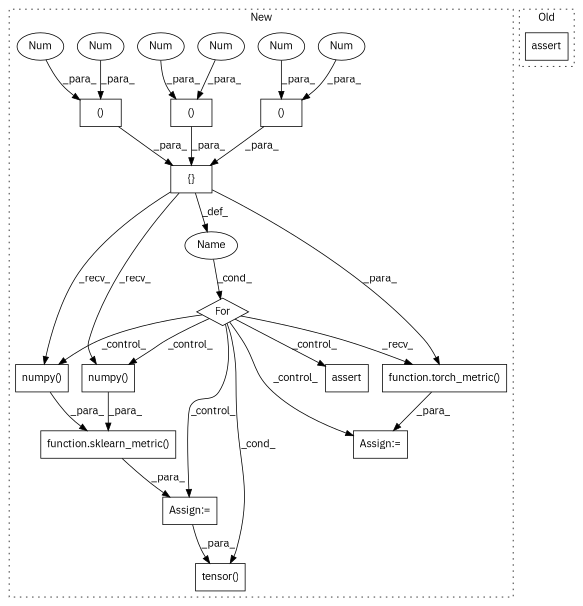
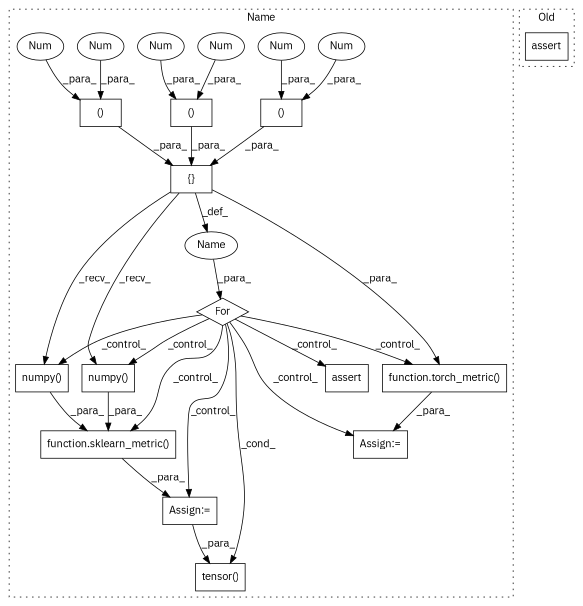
(261, 18) -> (261, 18)
(235, 279) -> (235, 279)
(398, 345) -> (398, 345)
none -> (172, 365)
